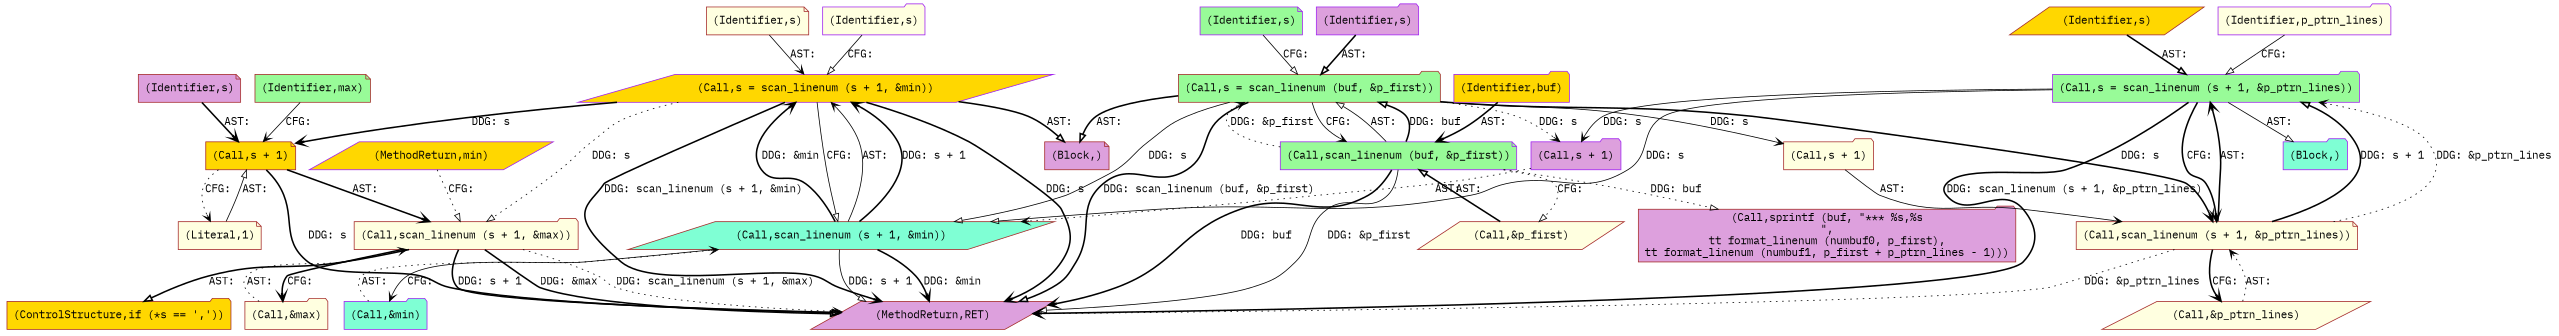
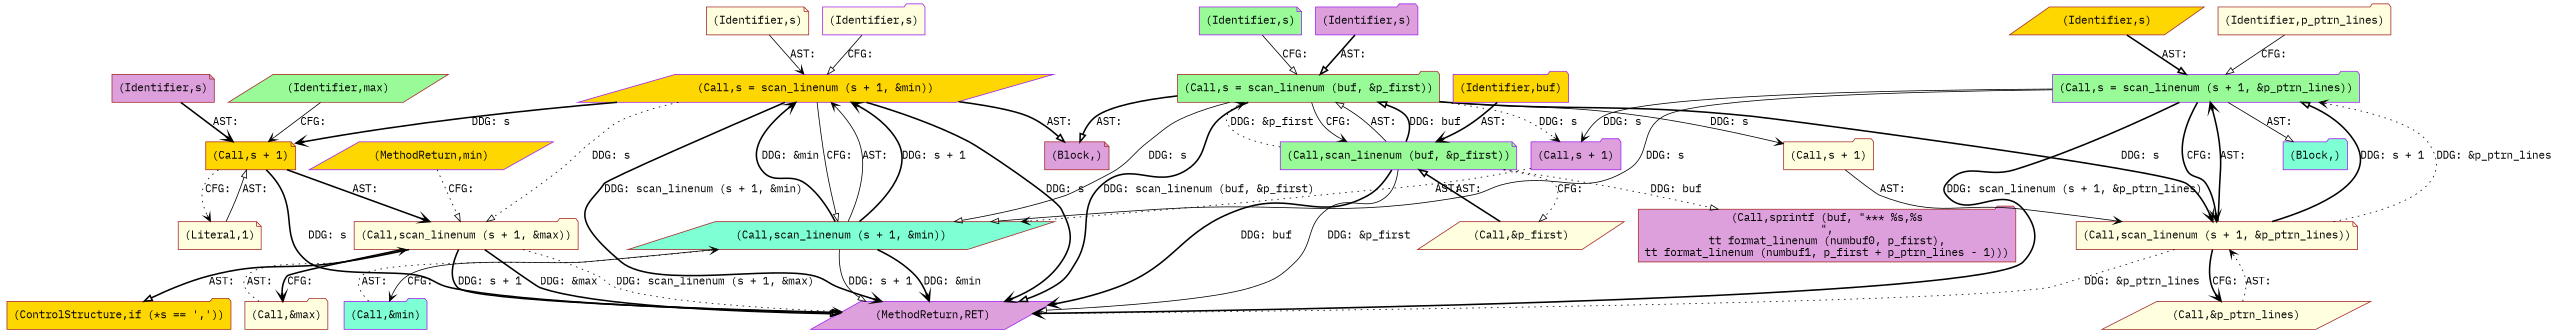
(2304, 21) -> (2304, 21)
(313, 88) -> (338, 88)
(933, 315) -> (933, 315)
